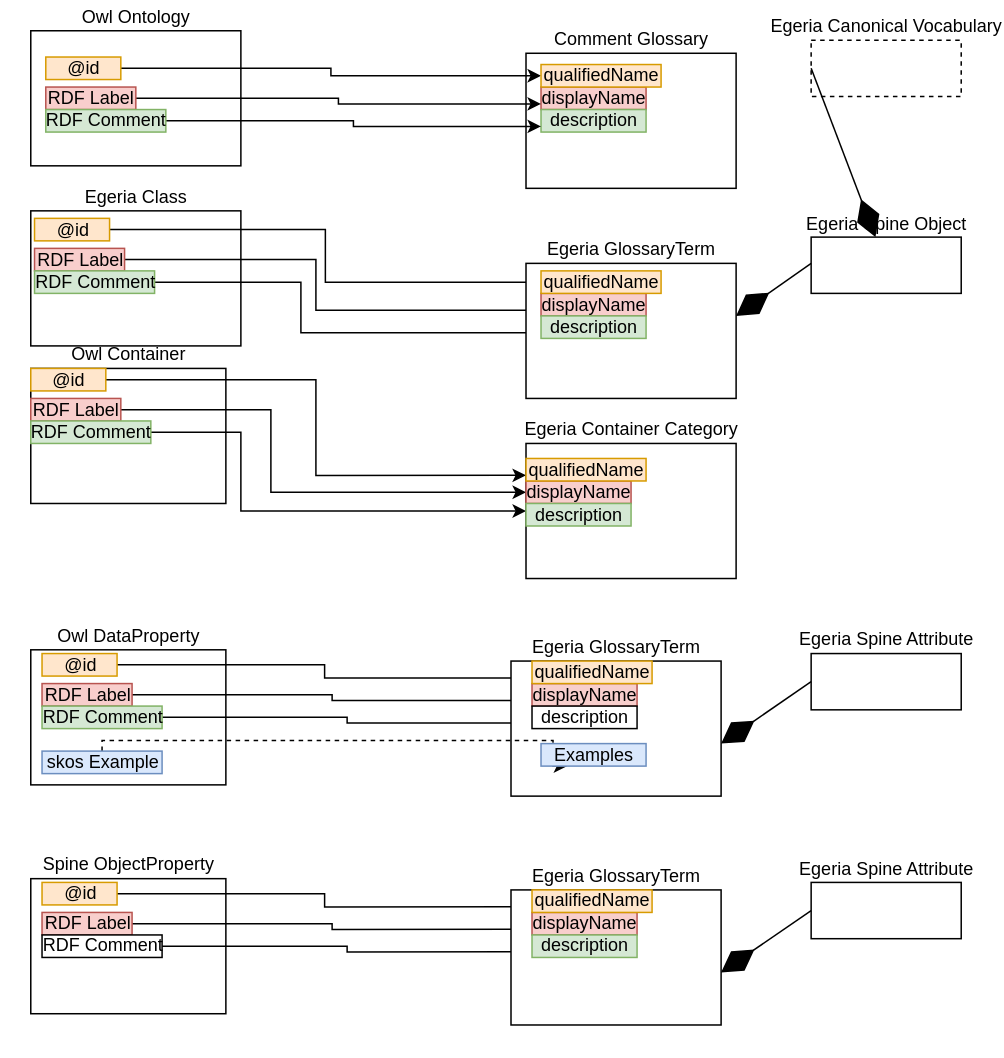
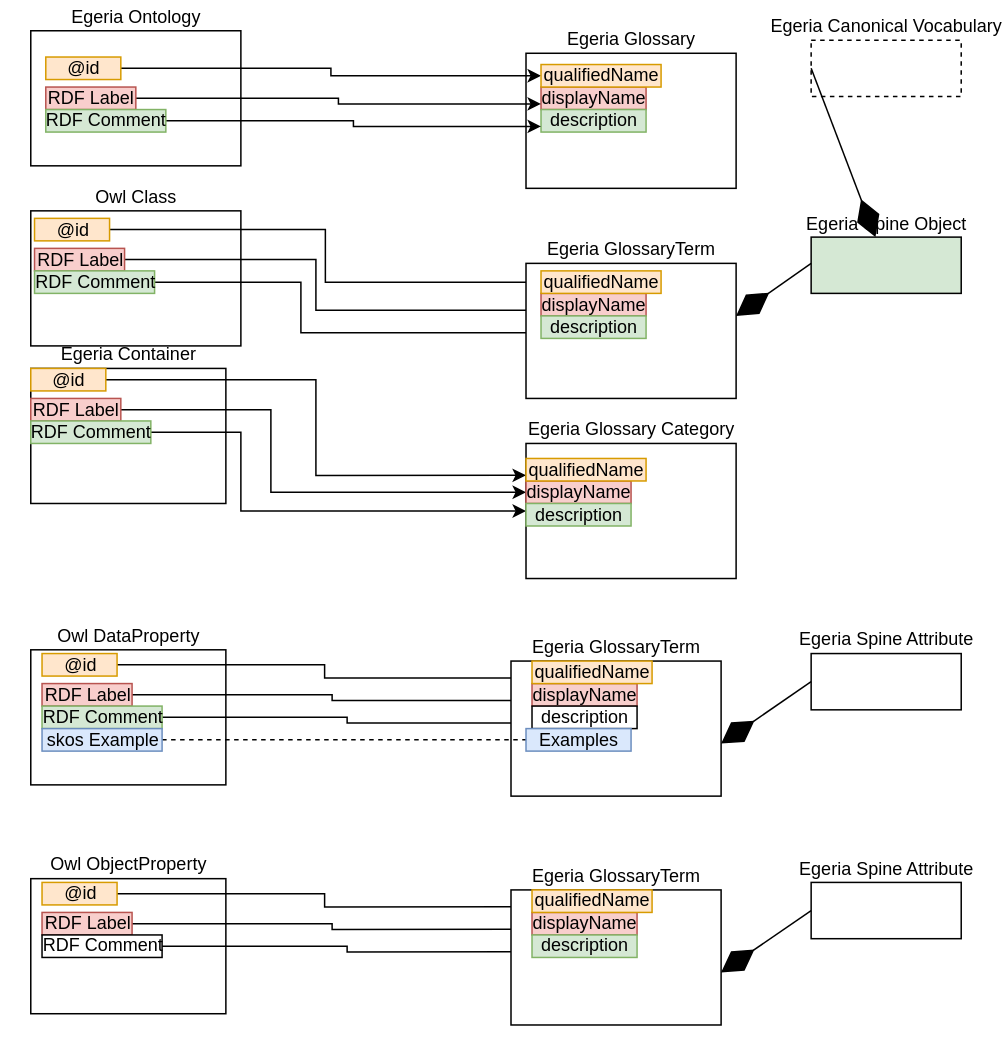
(137, 15) -> (137, 15)
(632, 38) -> (632, 38)
(137, 195) -> (137, 195)
(886, 265) -> (886, 265)
(129, 353) -> (129, 353)
(632, 428) -> (632, 428)
(593, 755) -> (578, 740)
(102, 762) -> (102, 740)
(129, 863) -> (129, 863)
